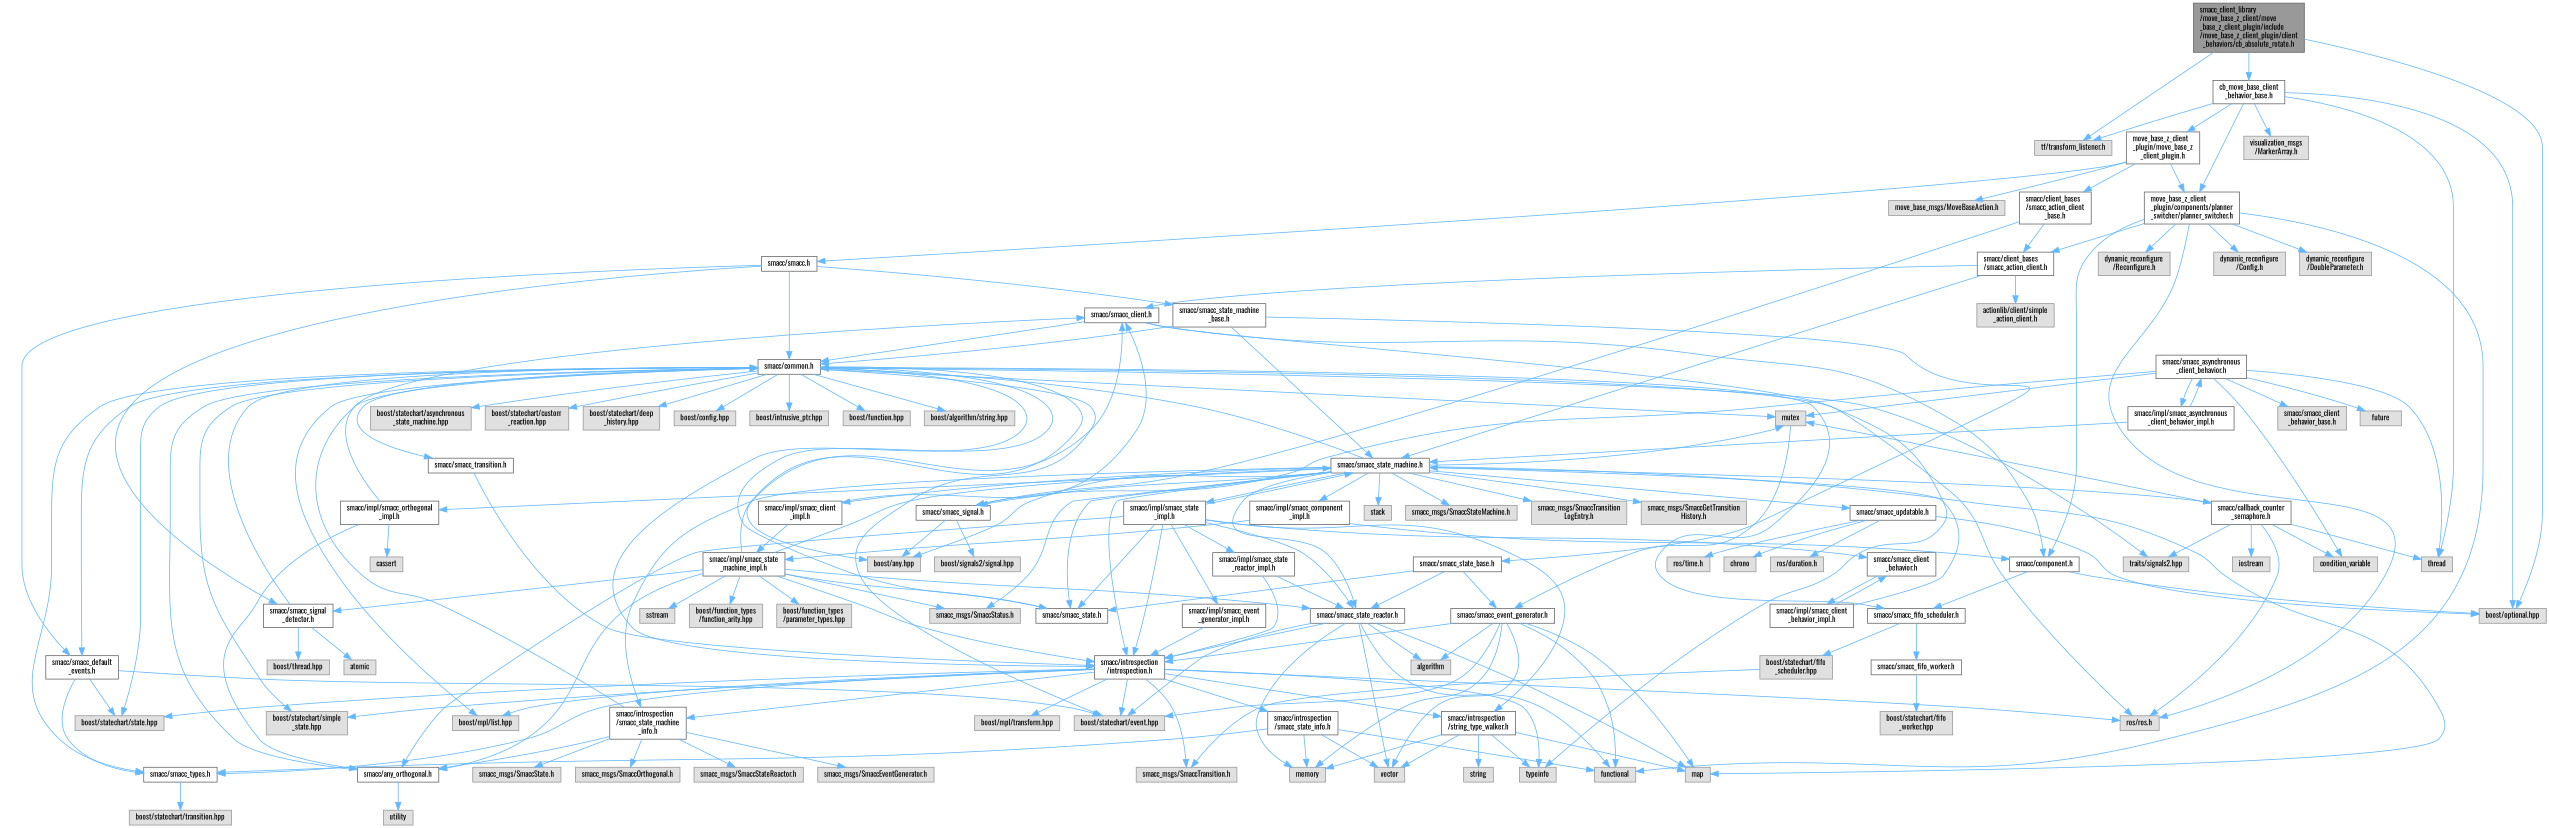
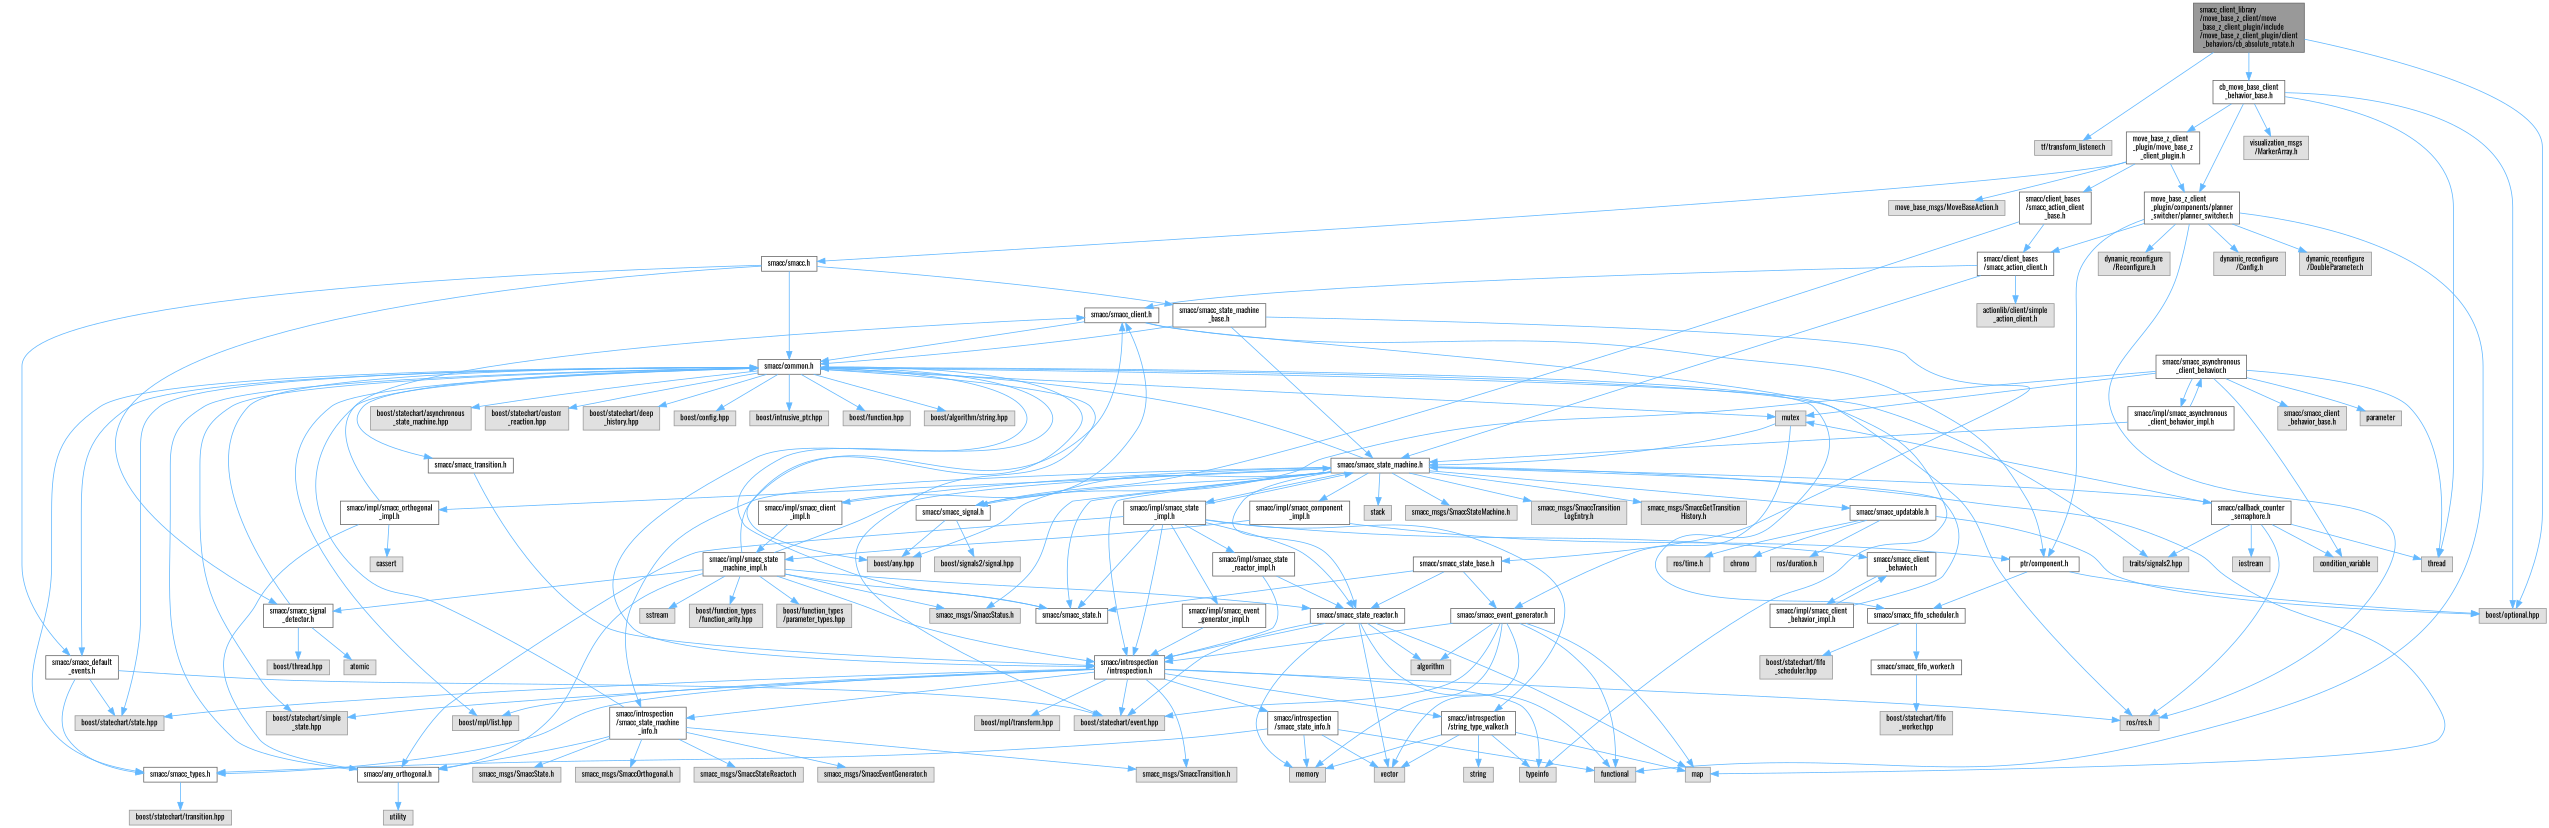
(2157, 120) -> none
(2381, 418) -> (2381, 418)
(1595, 457) -> (1548, 460)
(2044, 564) -> (2044, 564)
(1540, 679) -> (907, 748)
